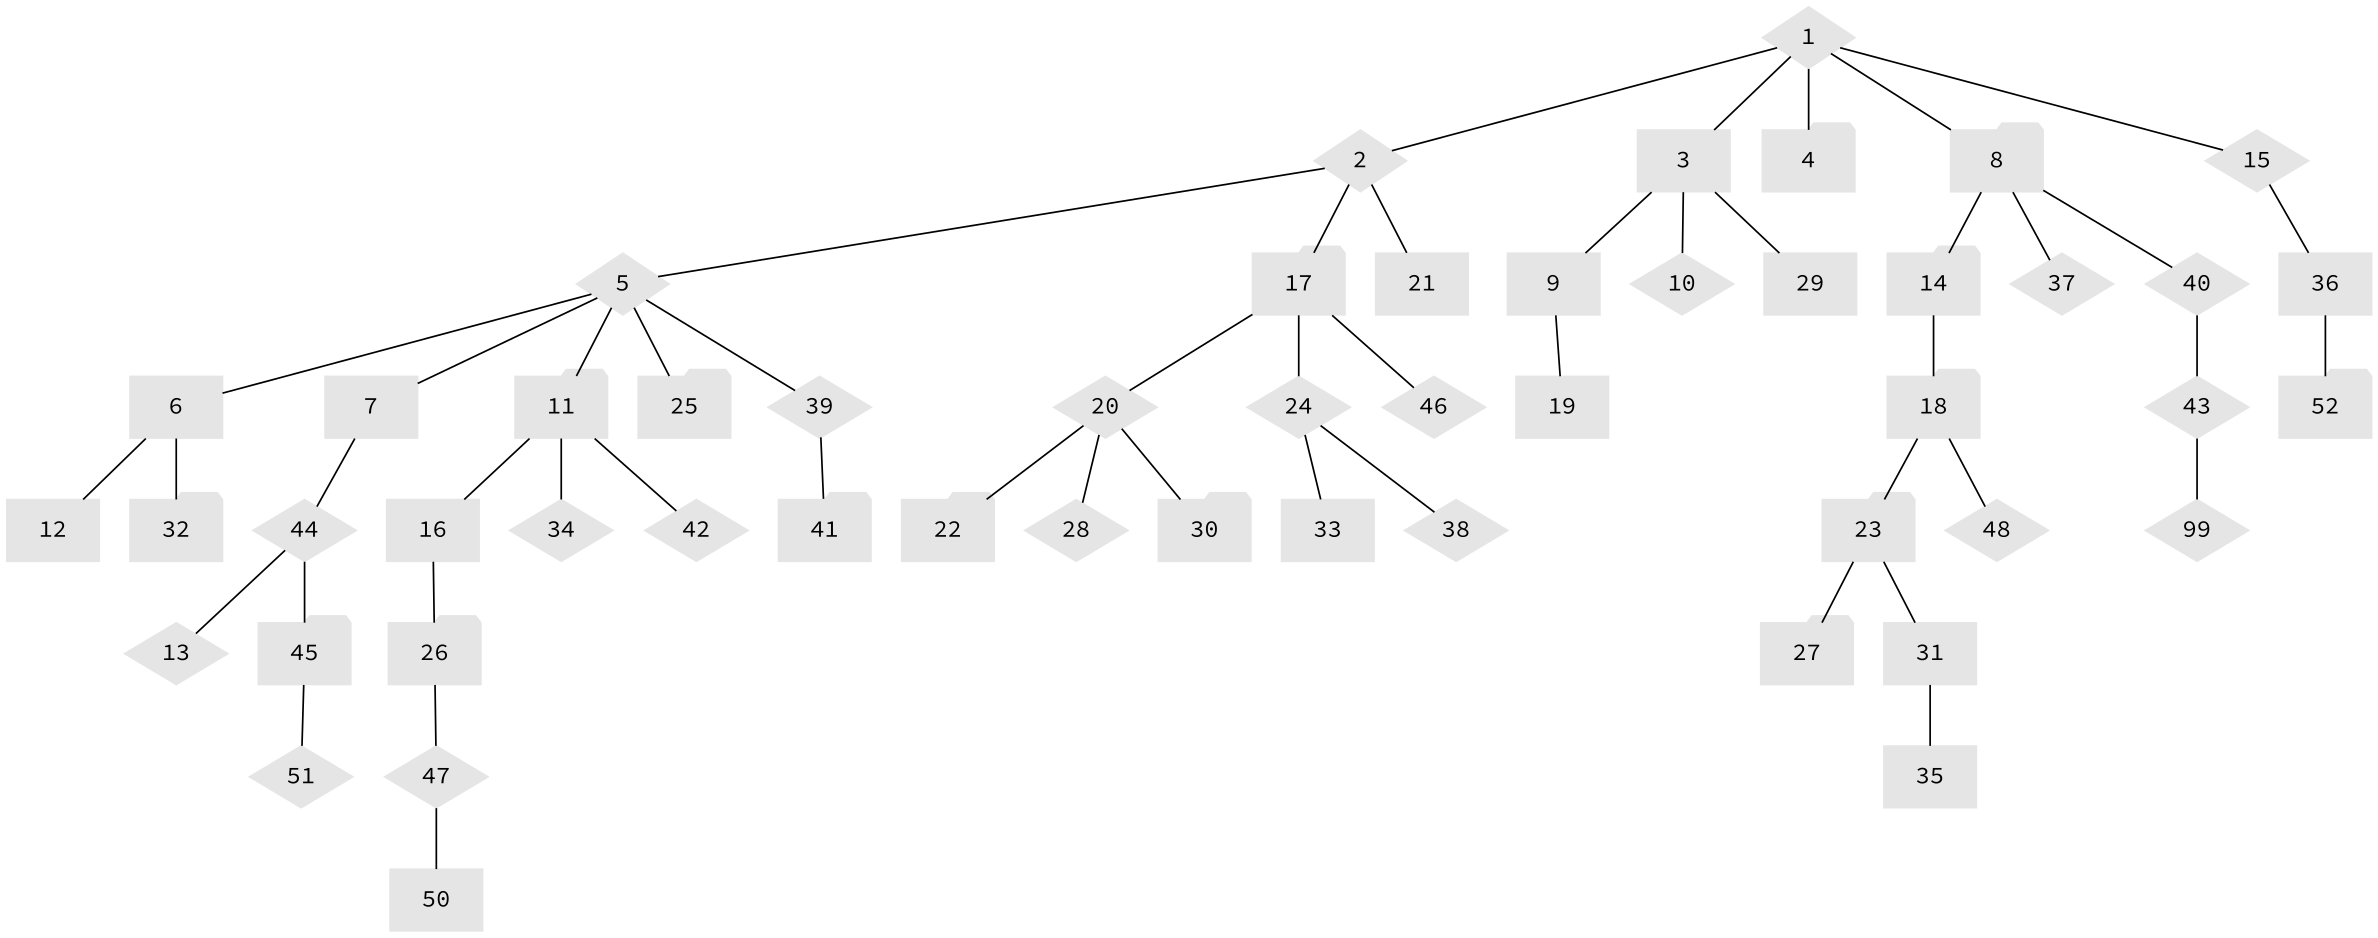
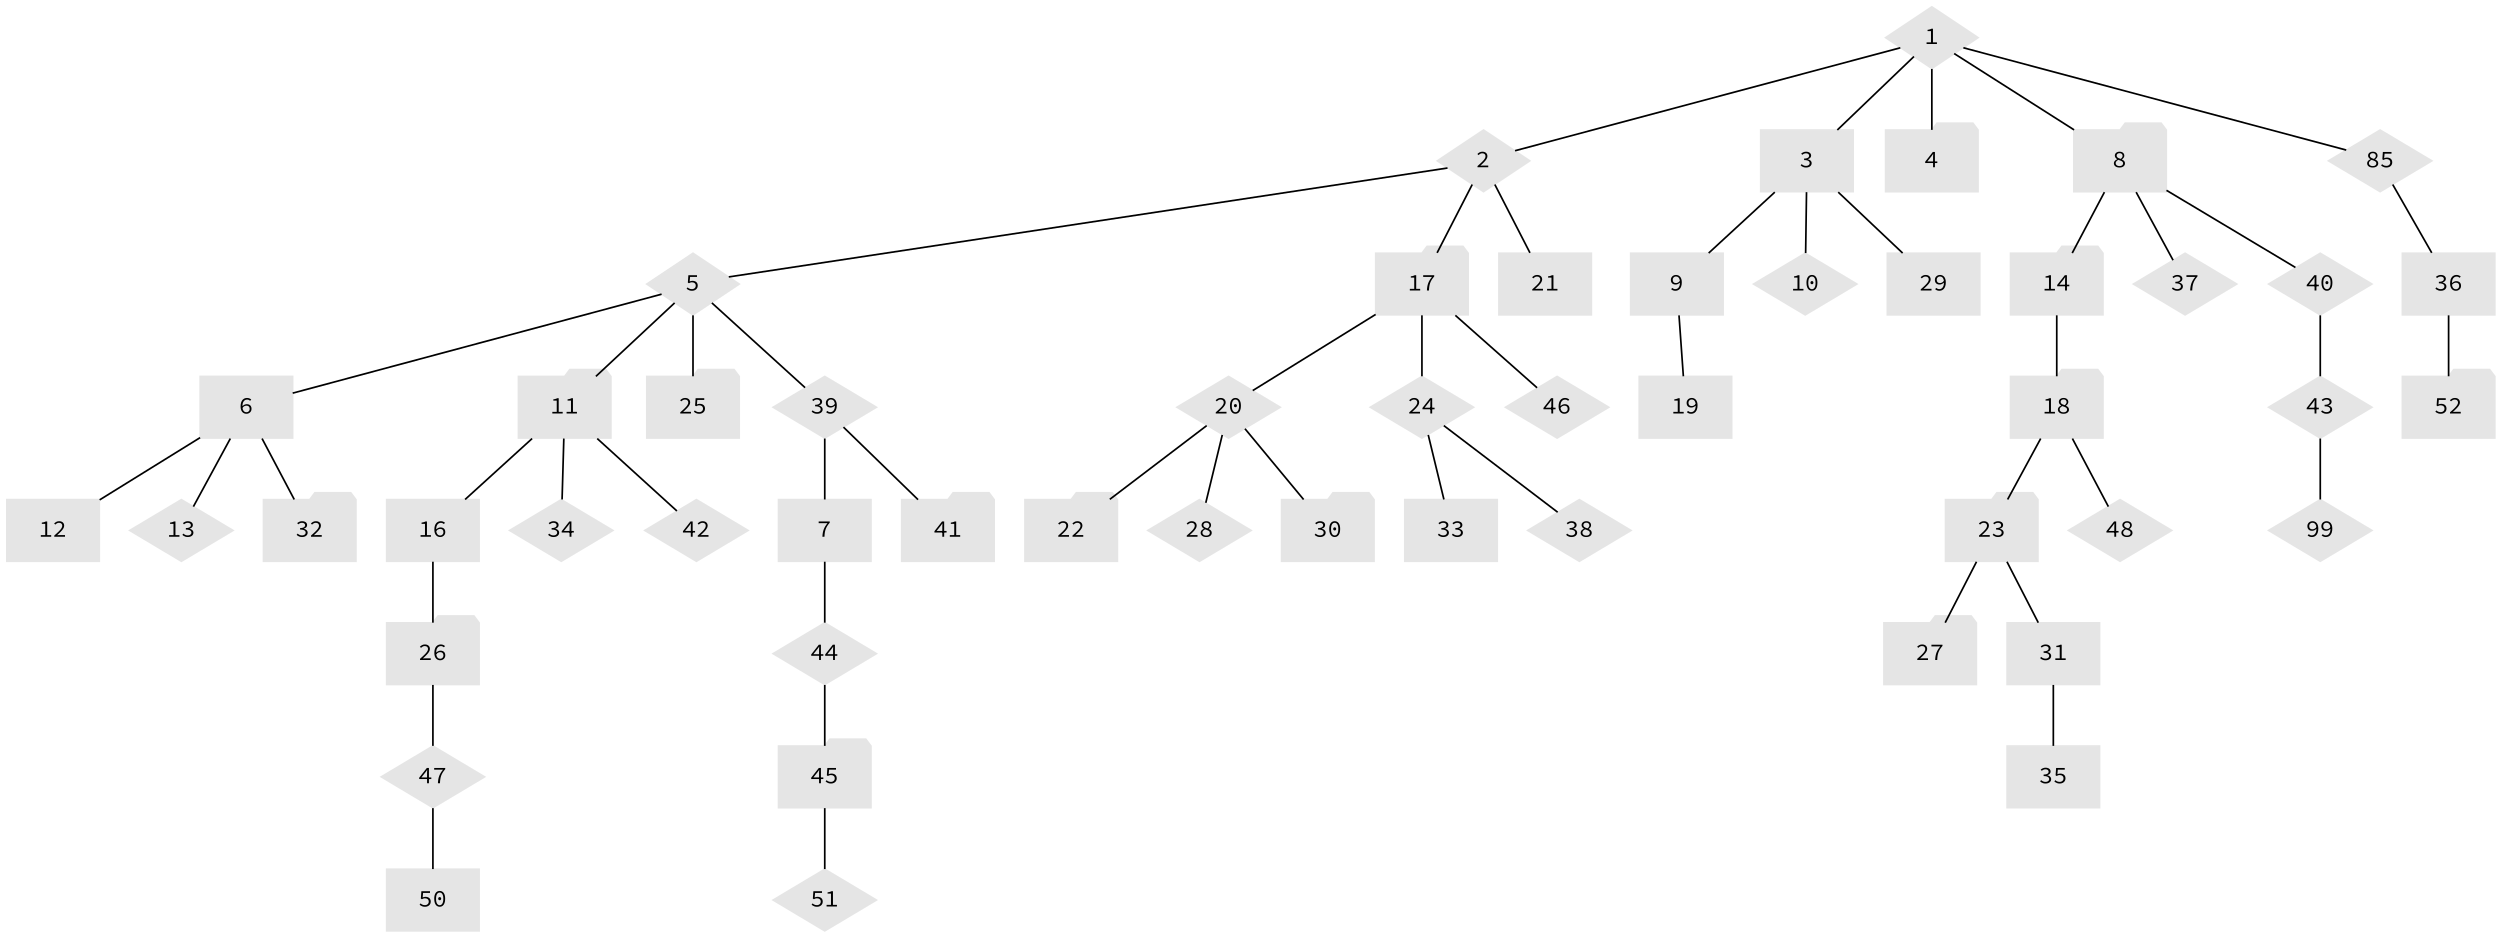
(2257, 161) -> (2380, 161)
(508, 341) -> (825, 469)
(241, 592) -> (212, 473)
